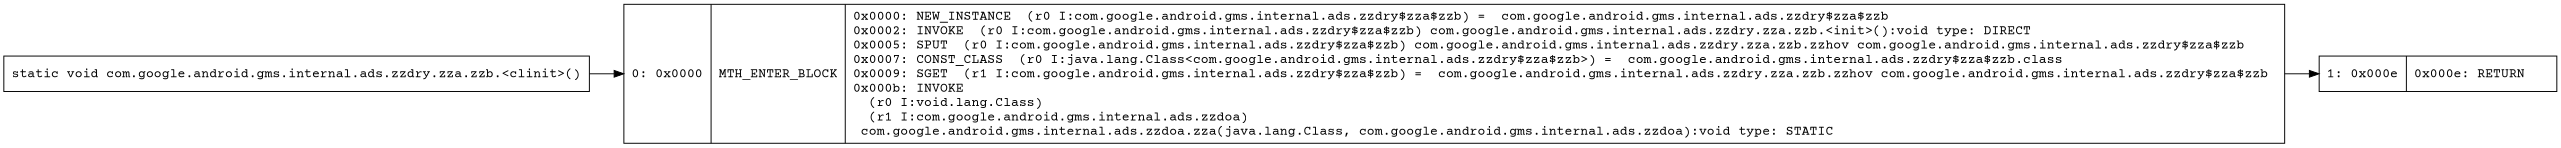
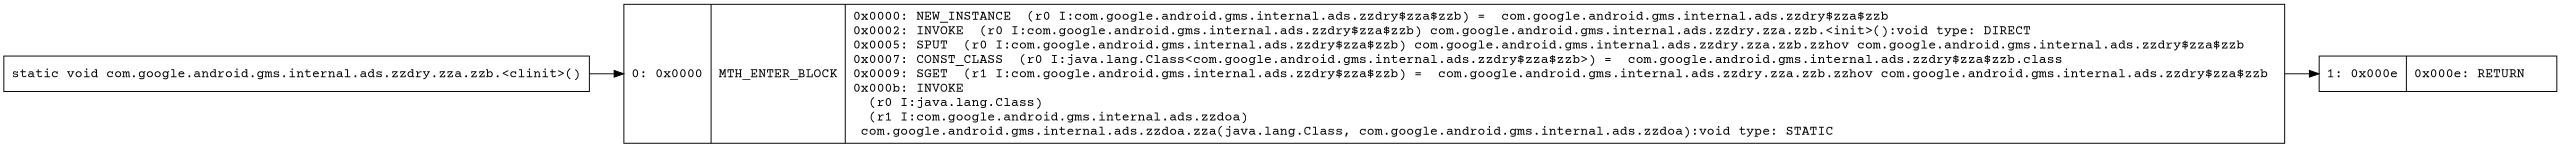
(948, 102) -> (948, 102)
